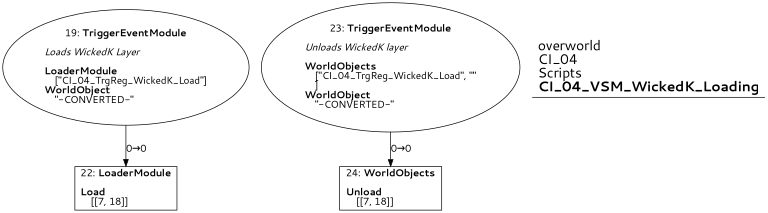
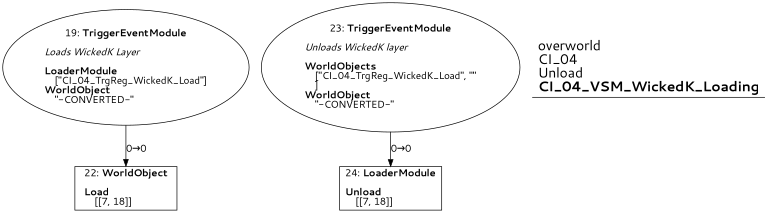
(560, 74) -> (560, 74)
(135, 173) -> (135, 173)
(399, 173) -> (399, 173)
